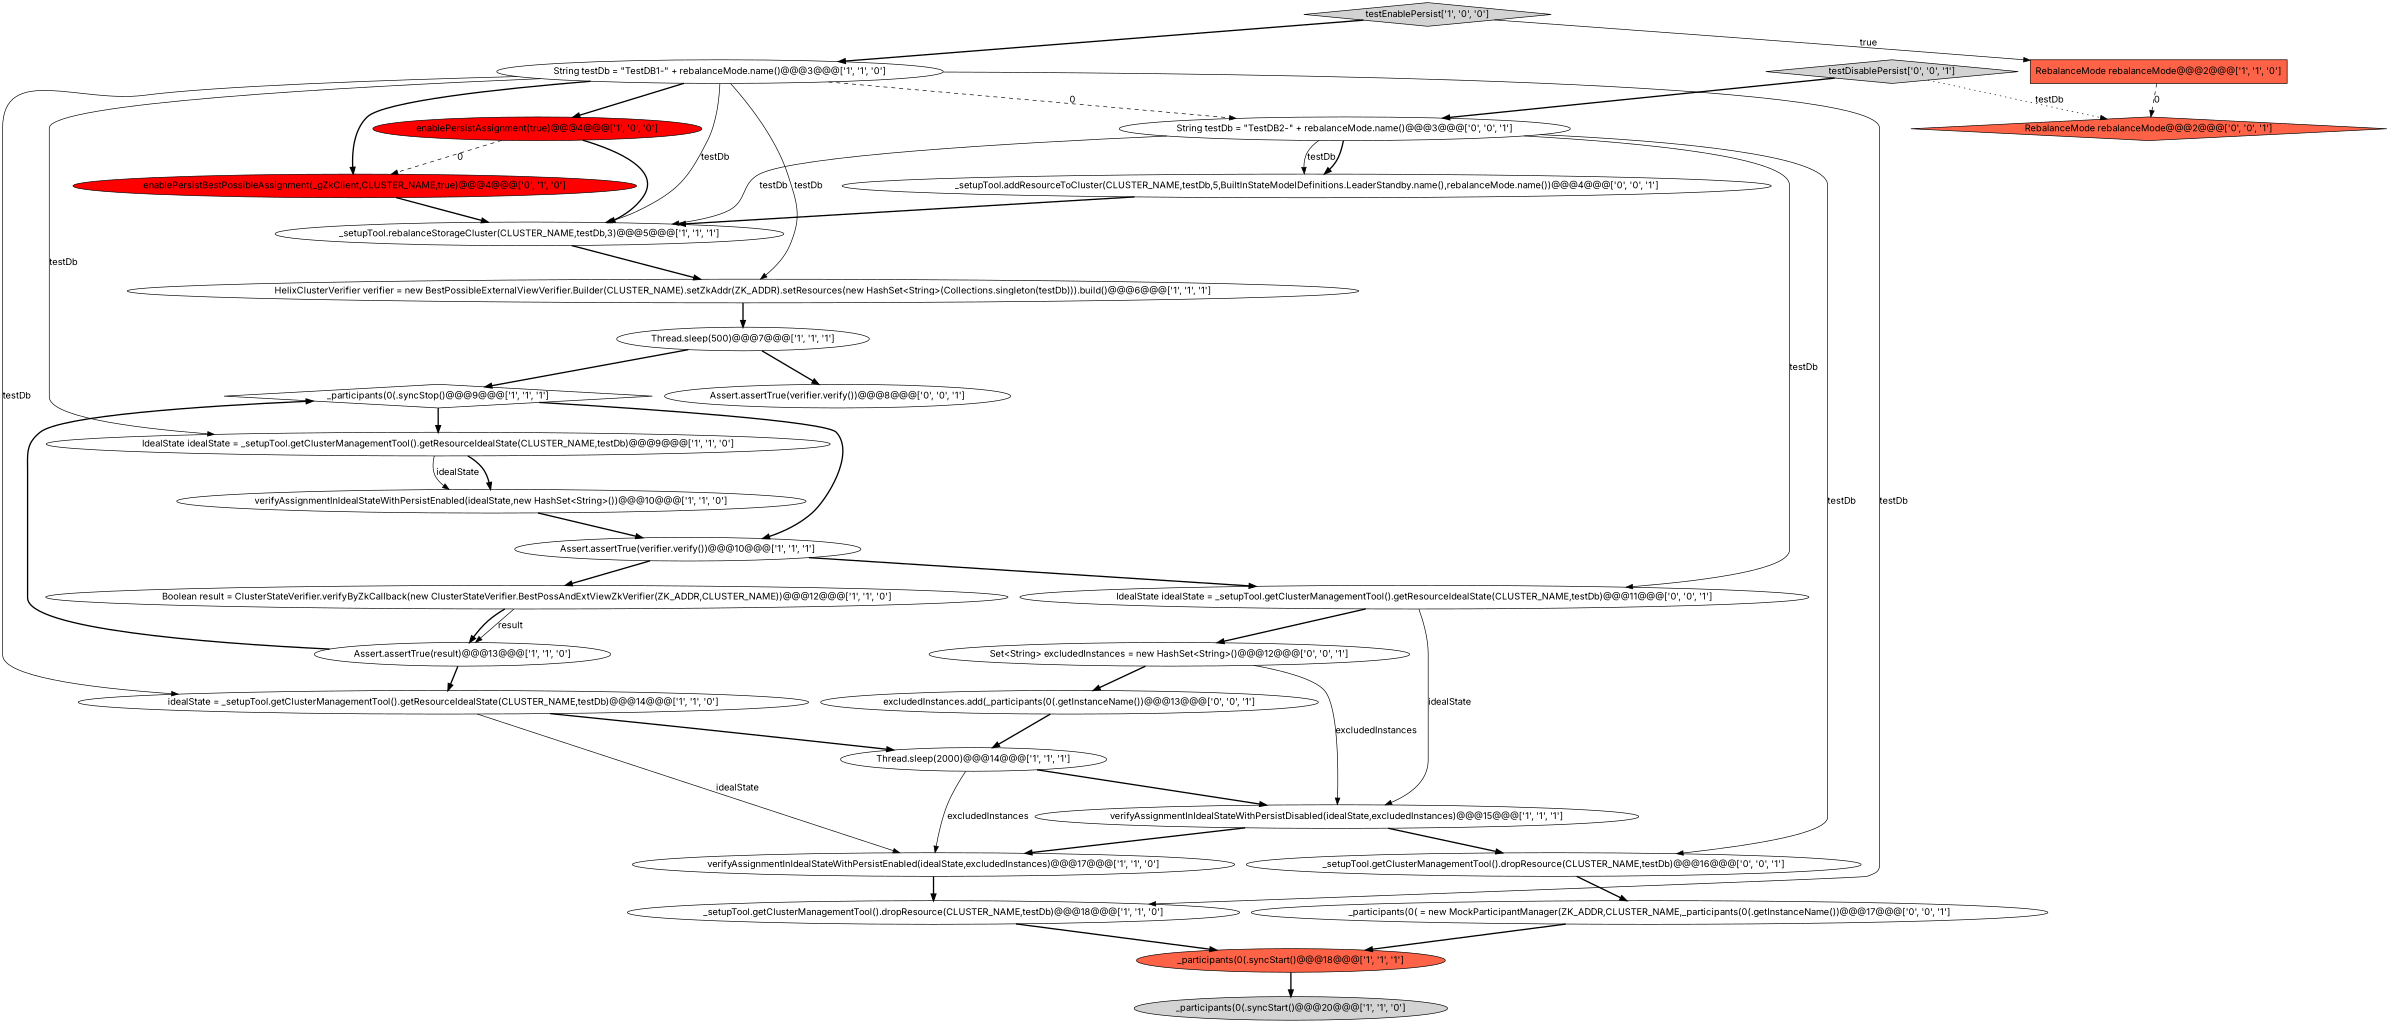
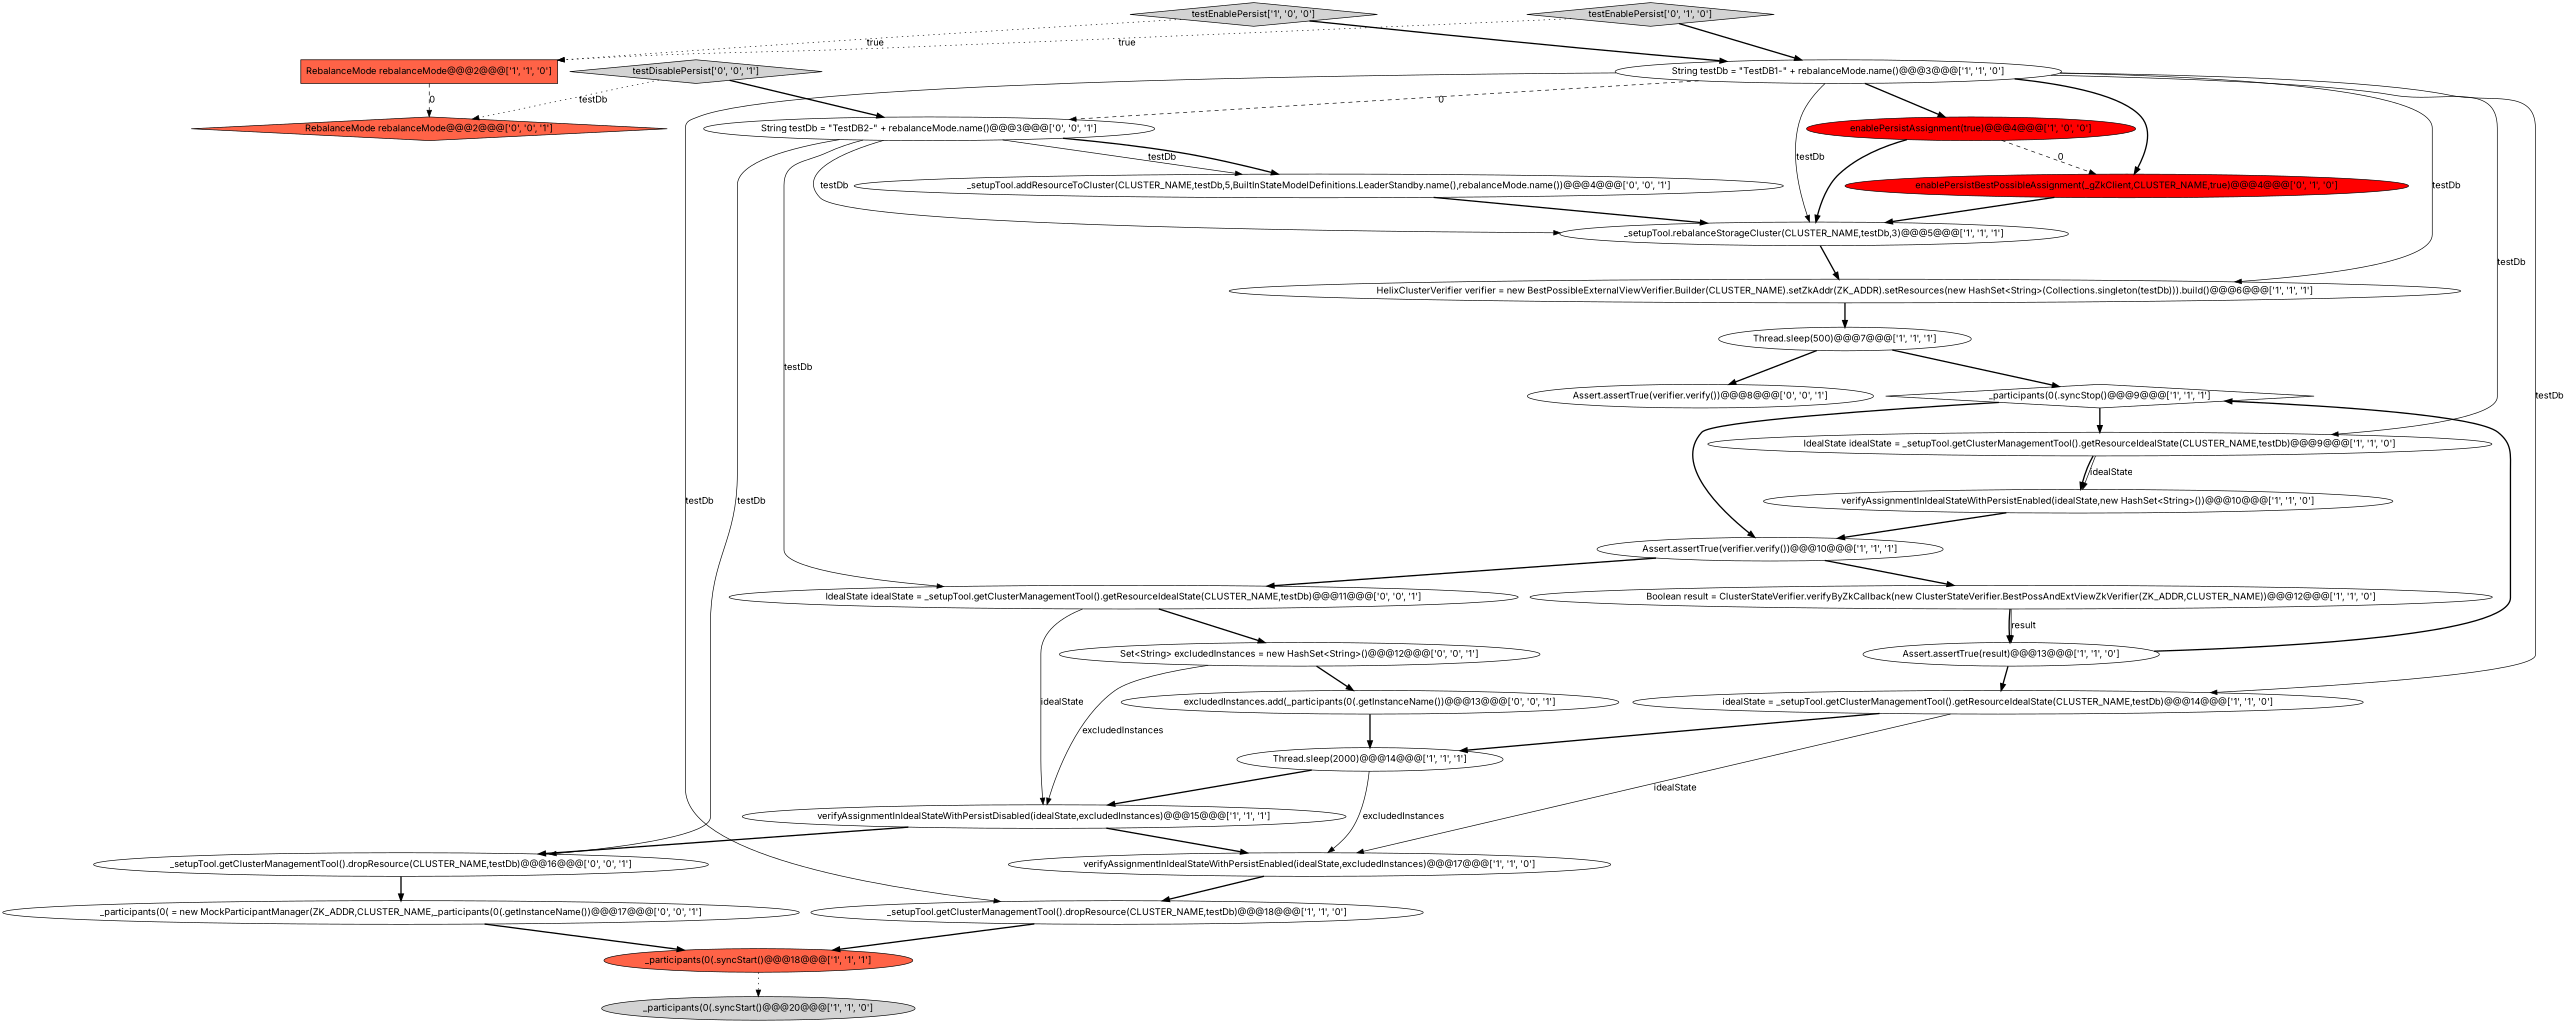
none -> (1651, 14)
(1759, 39) -> (873, 39)
(1291, 981) -> (758, 981)
